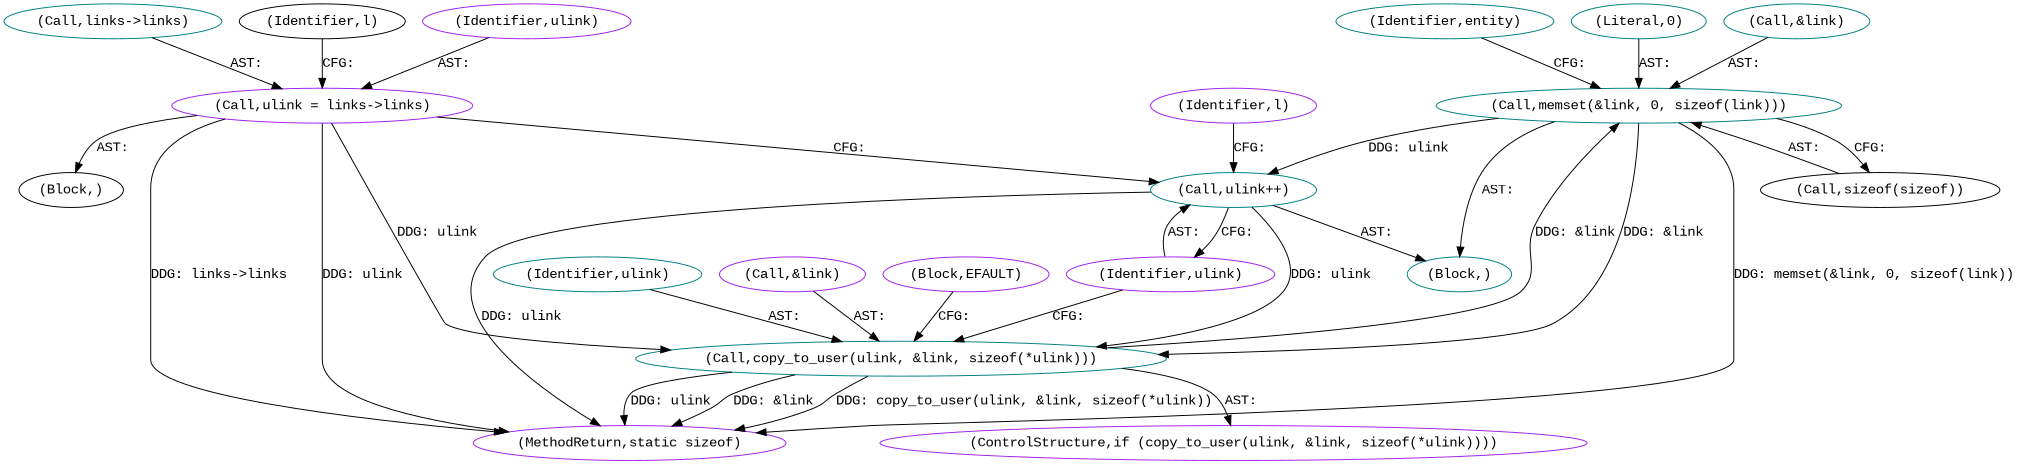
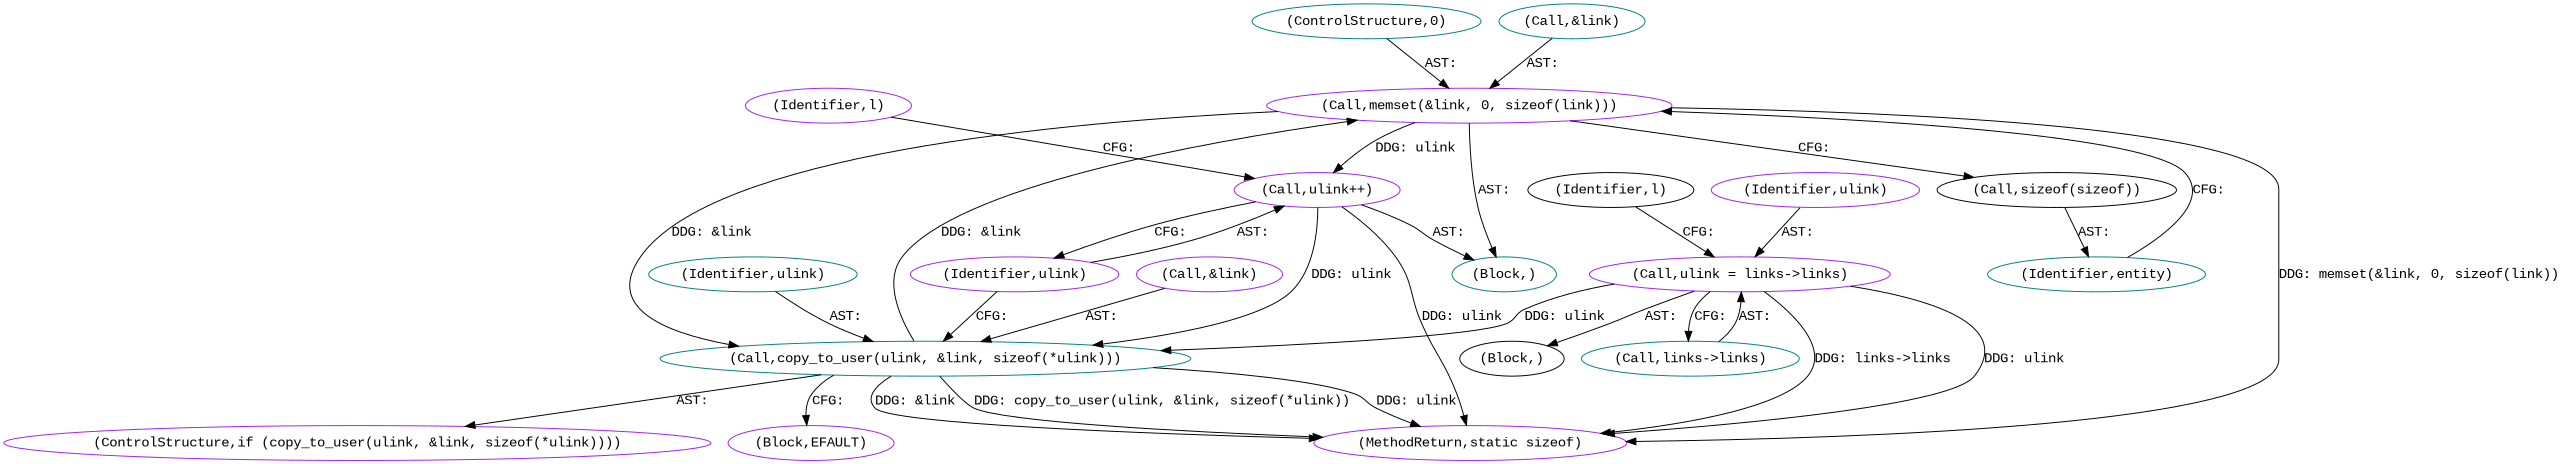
(1639, 21) -> (1367, 21)
(1639, 106) -> (1469, 106)
(793, 149) -> (1694, 309)
(1770, 149) -> (2075, 228)
(1234, 190) -> (1317, 190)
(937, 312) -> (814, 391)
